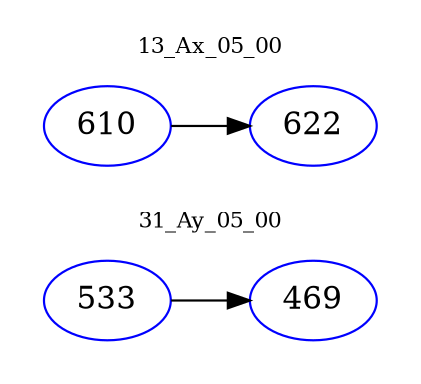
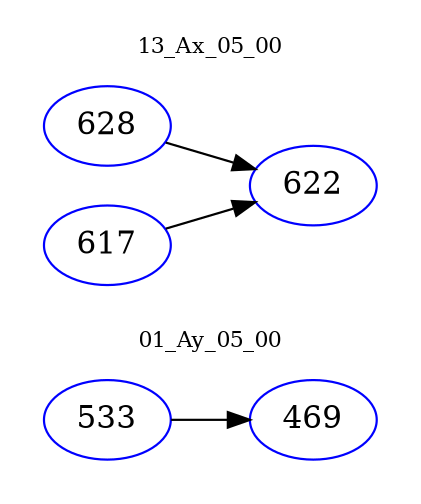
none -> (107, 126)
(107, 126) -> (107, 245)
(210, 222) -> (210, 341)
